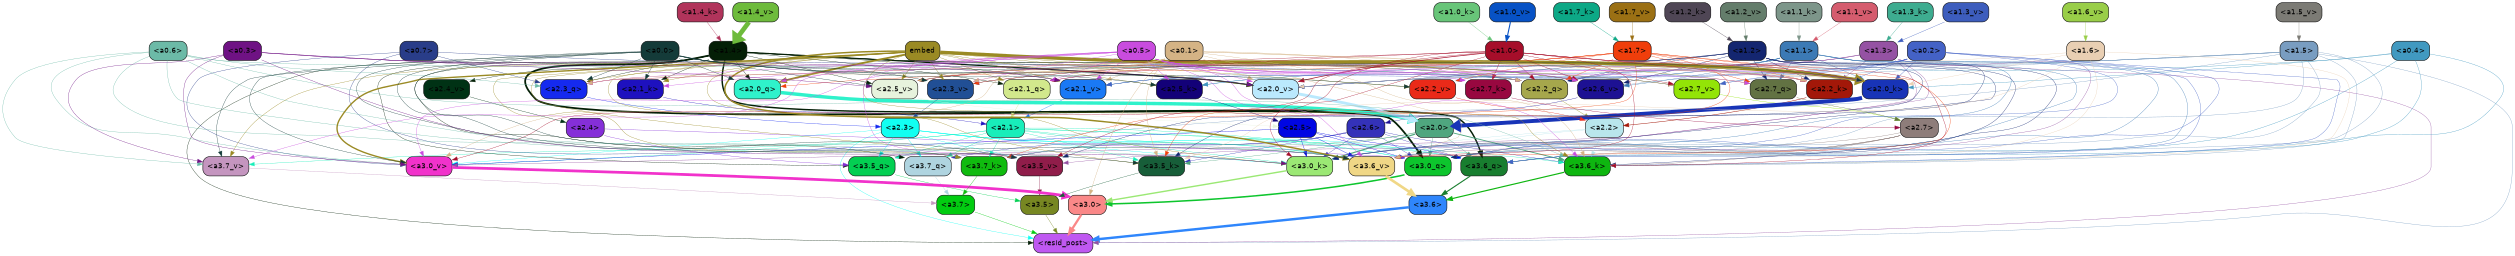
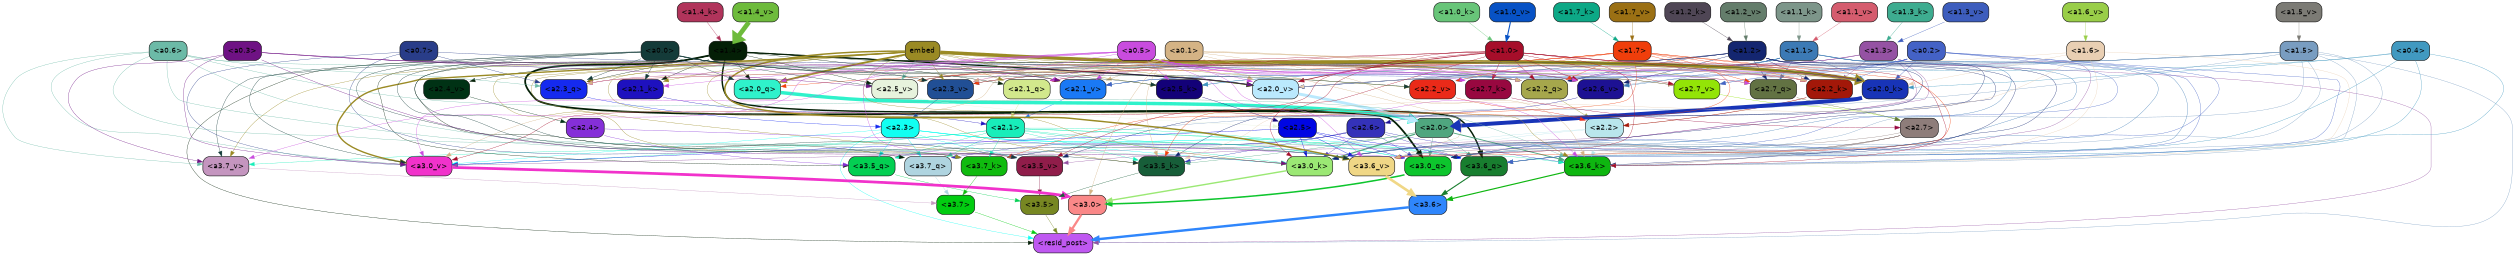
(910, 68) -> (910, 68)
